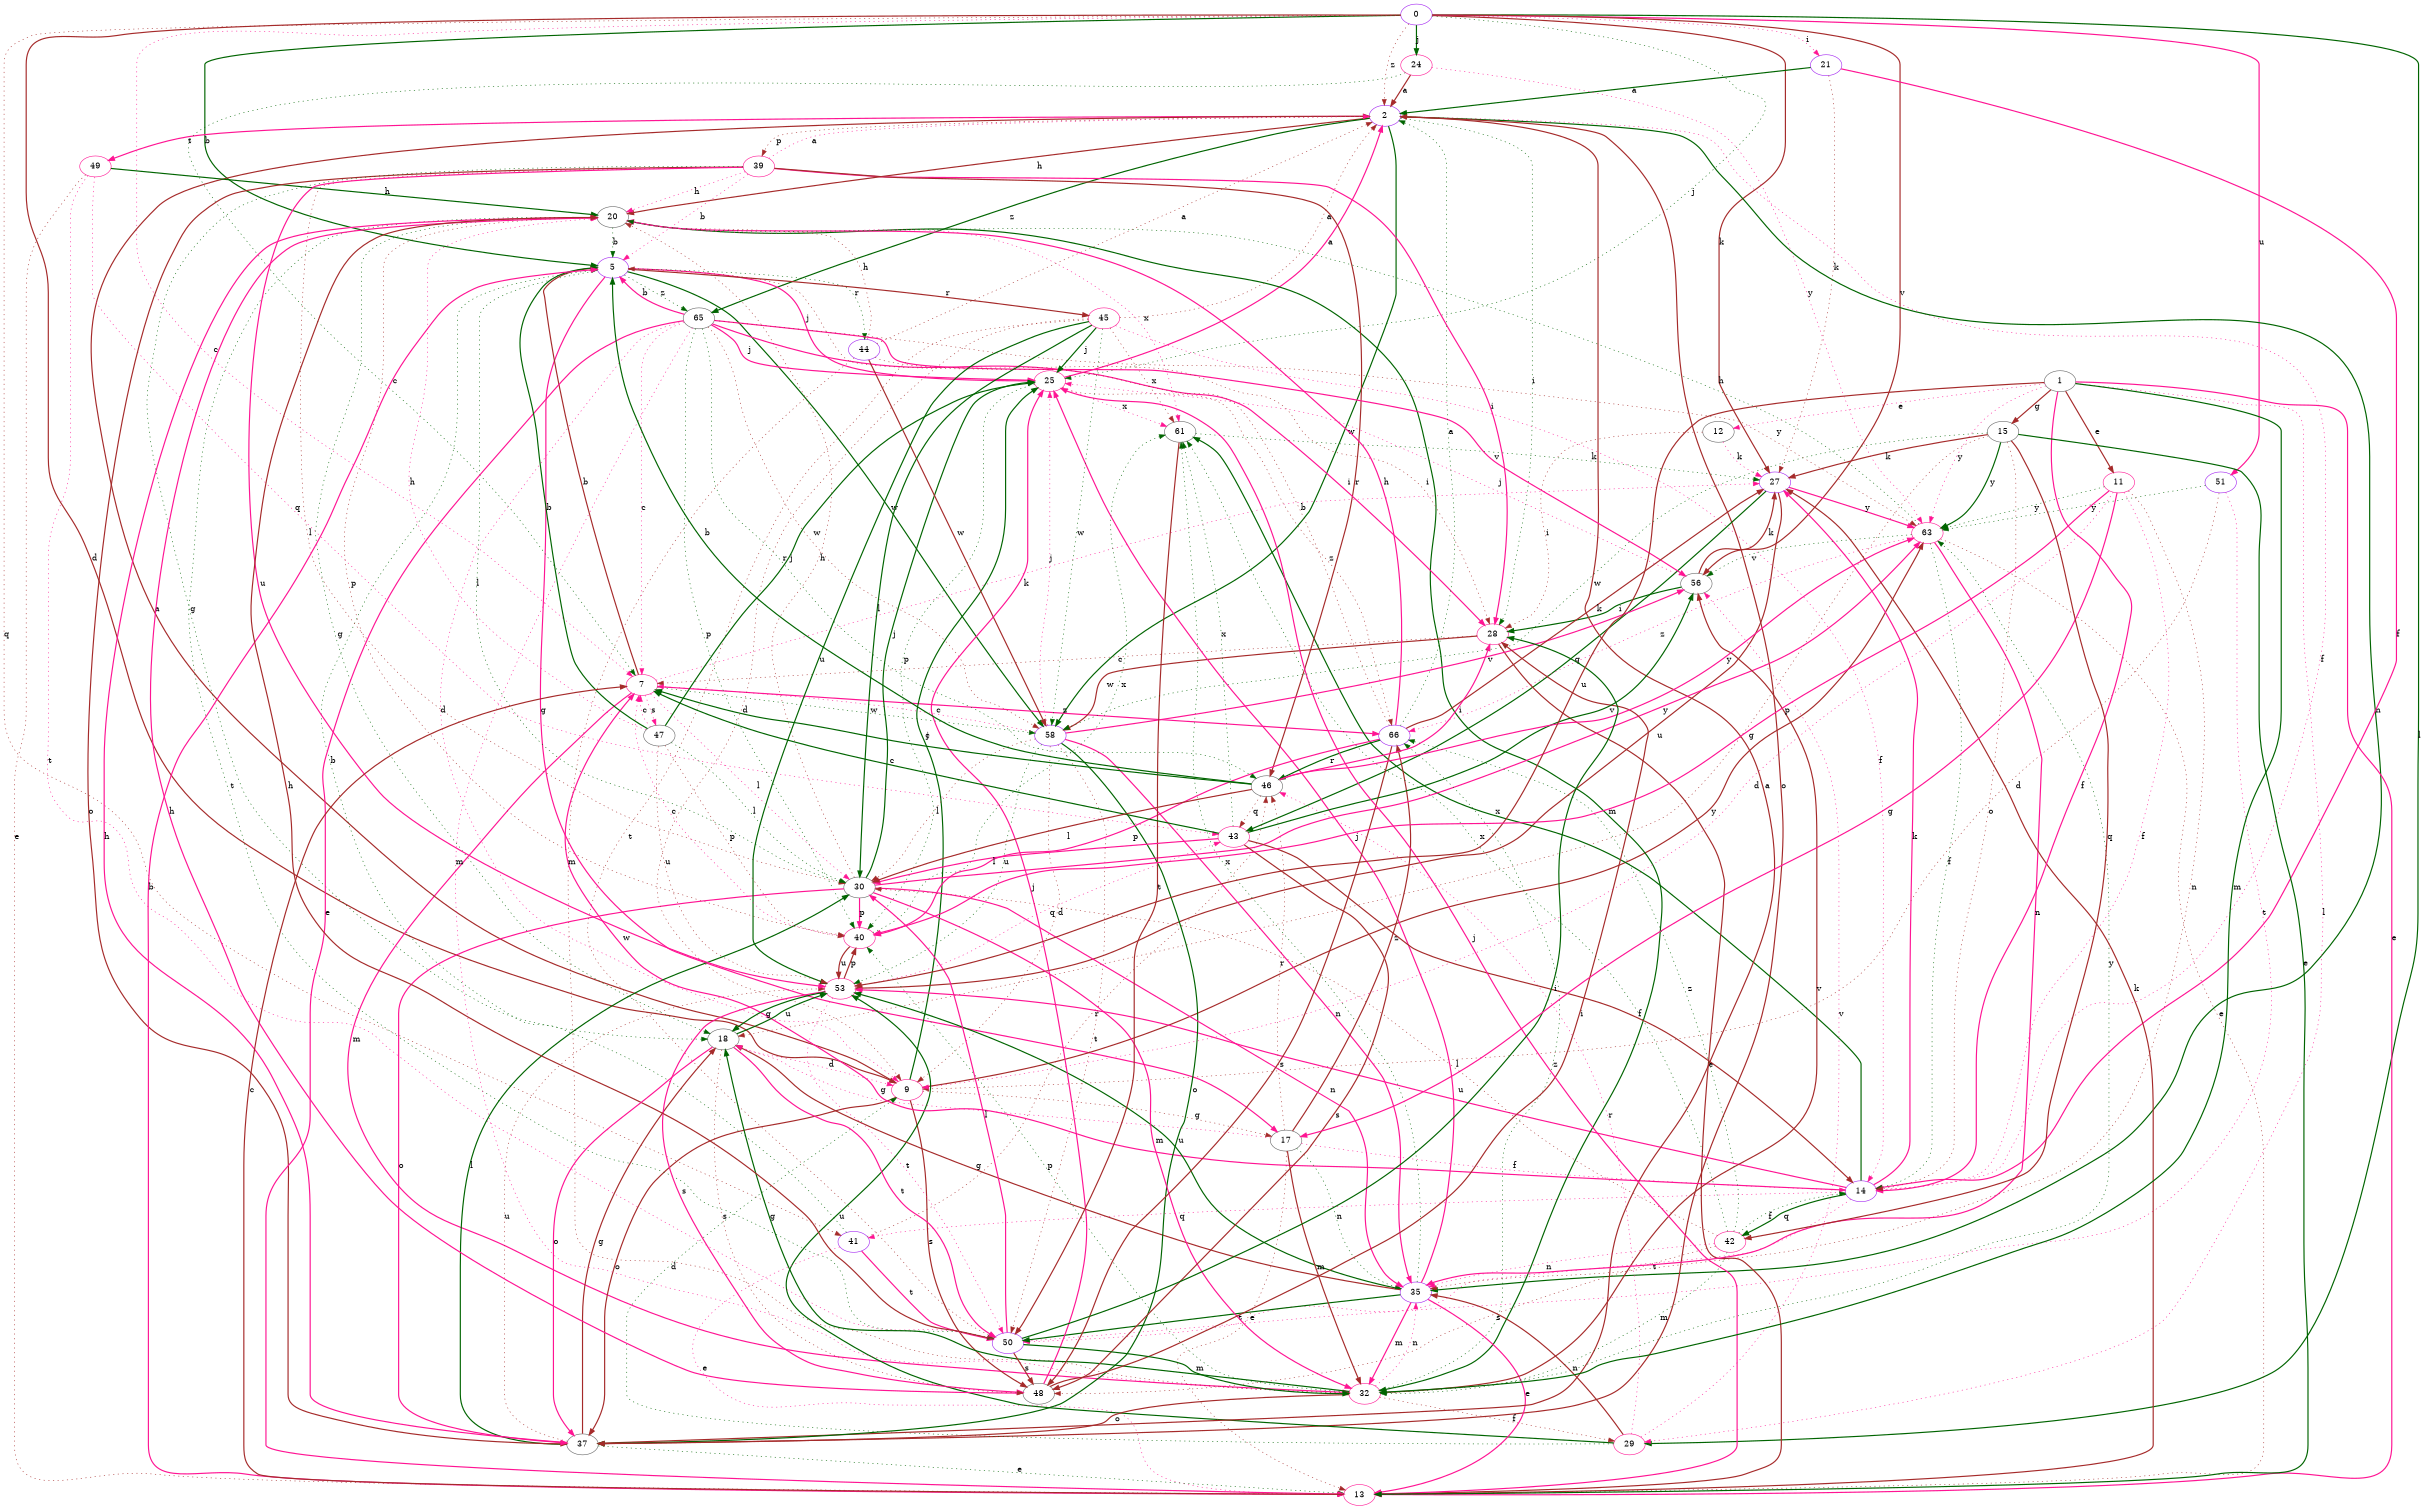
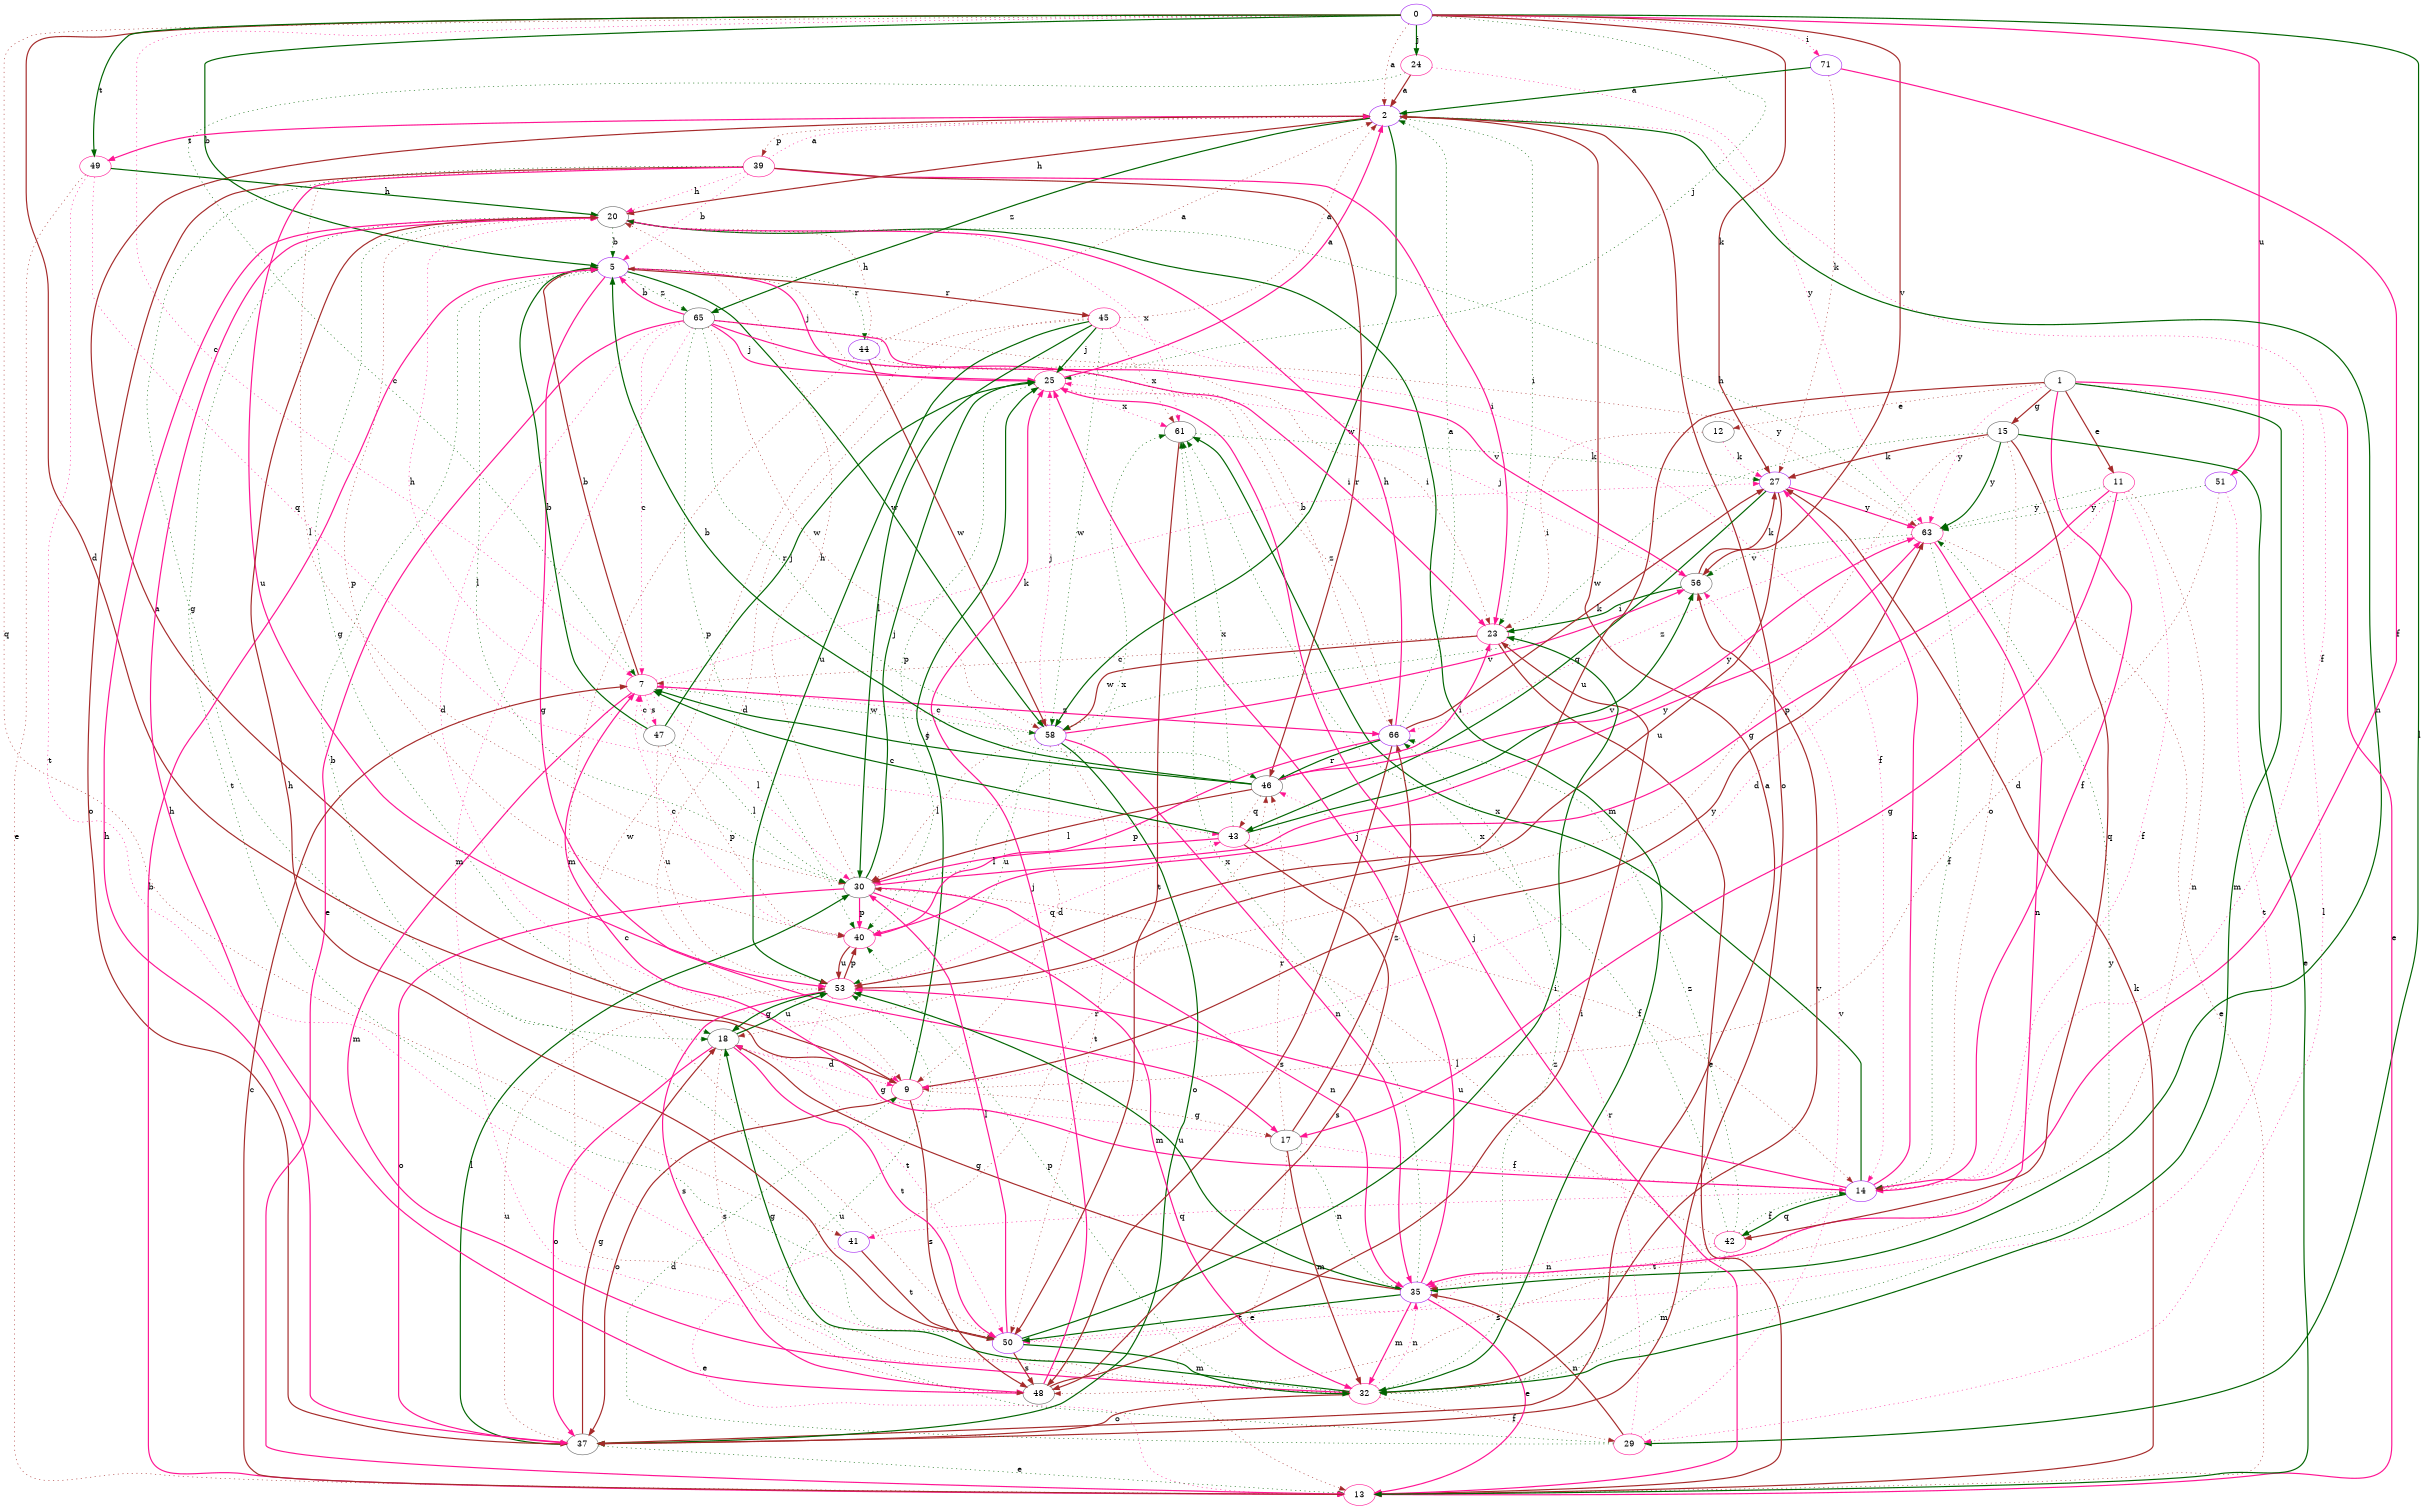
none -> (702, 18)
(1393, 65) -> (1393, 65)
(1826, 65) -> (1826, 65)
(1892, 404) -> (1892, 404)
(1493, 634) -> (1493, 634)
(631, 837) -> (631, 837)
(627, 938) -> (627, 938)
(1575, 995) -> (1575, 995)
(916, 1308) -> (916, 1308)
(998, 1400) -> (998, 1400)
